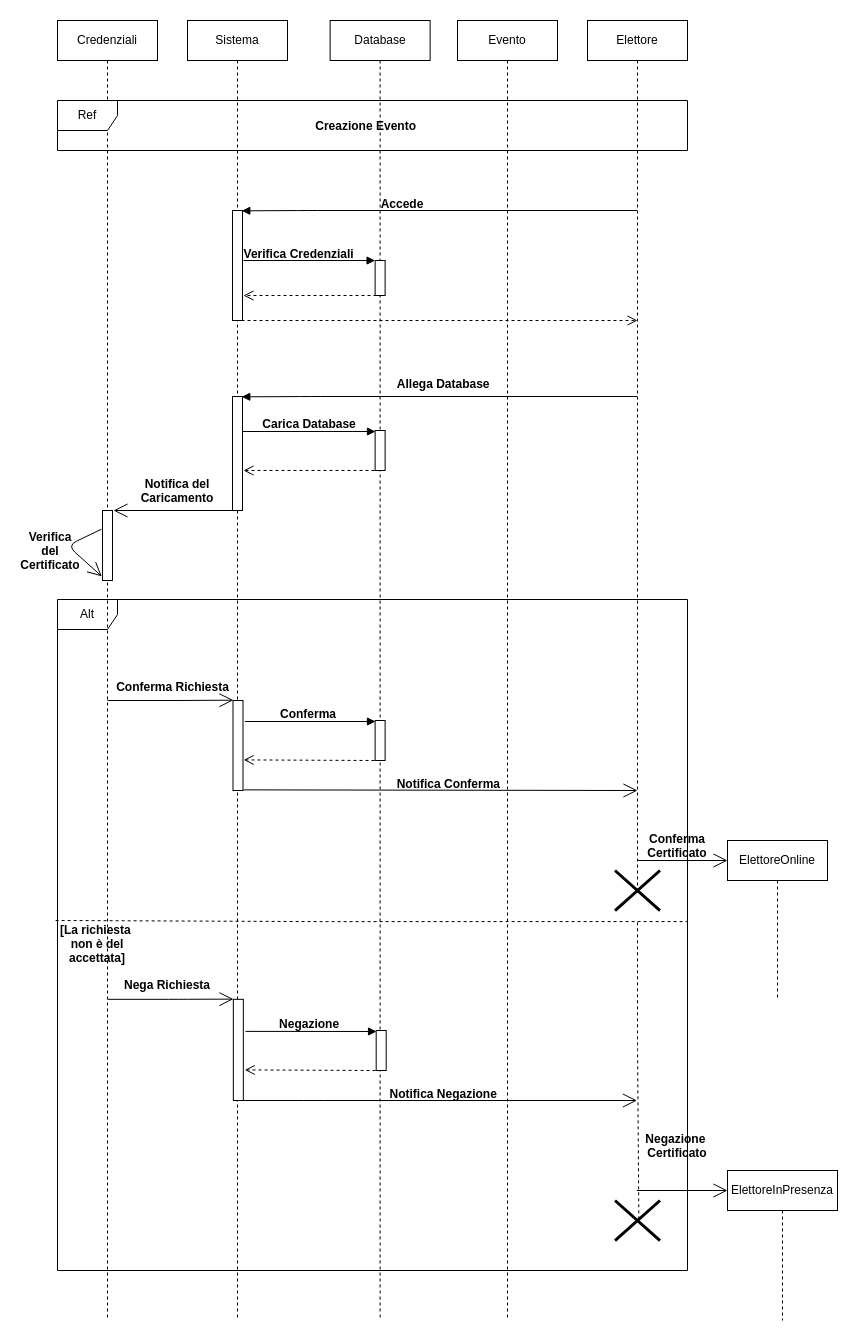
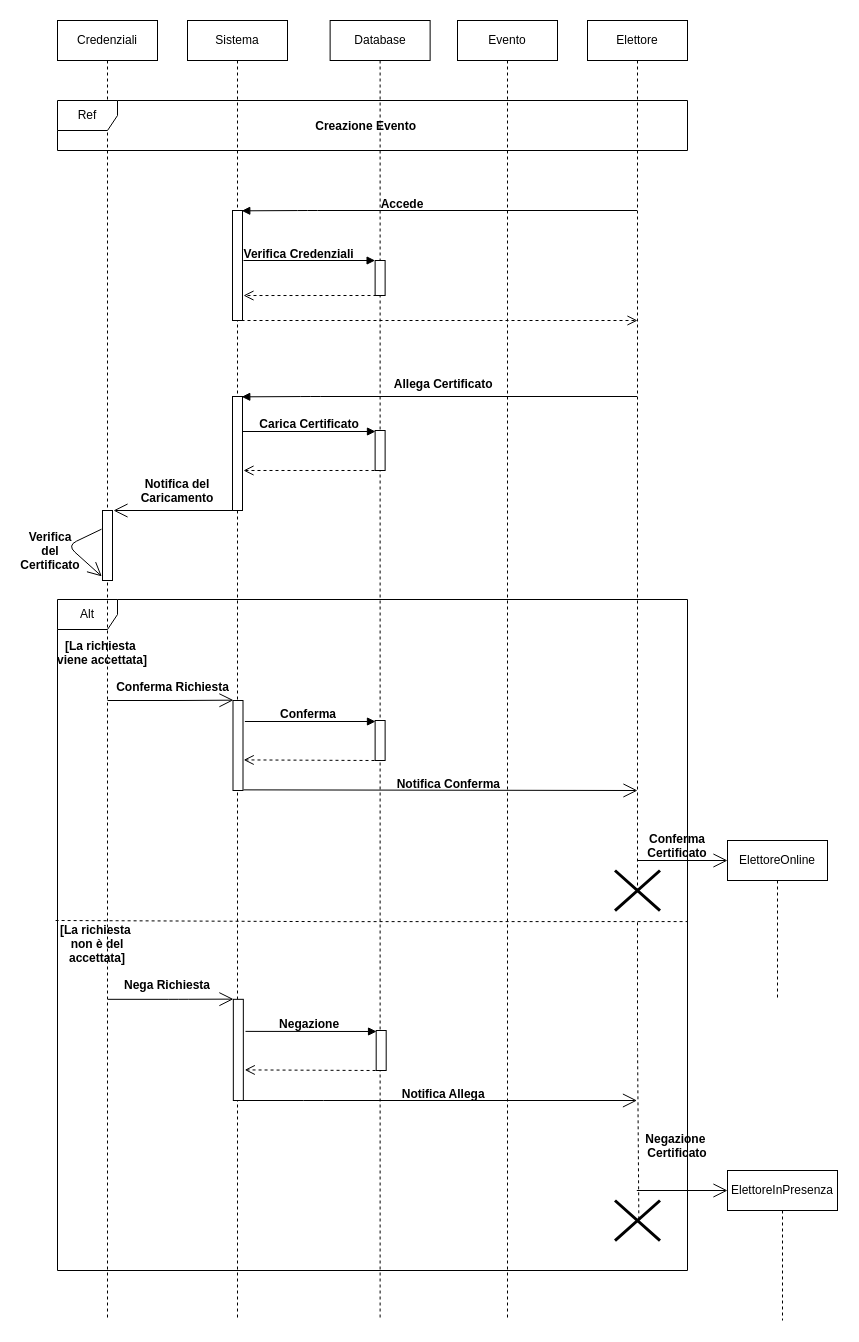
(443, 384) -> (443, 384)
(309, 424) -> (309, 424)
none -> (103, 652)
(443, 1094) -> (443, 1094)
